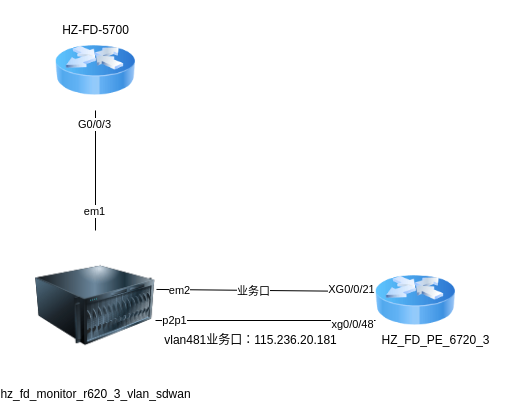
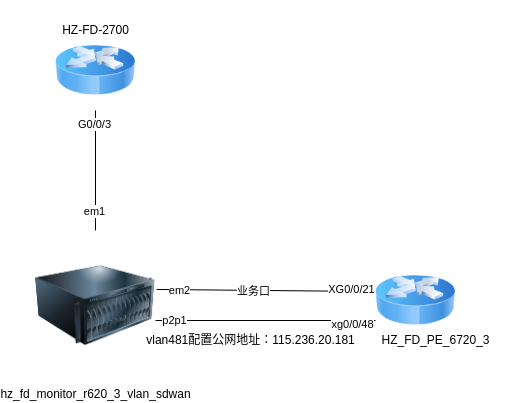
(96, 31) -> (96, 31)
(251, 341) -> (251, 341)
